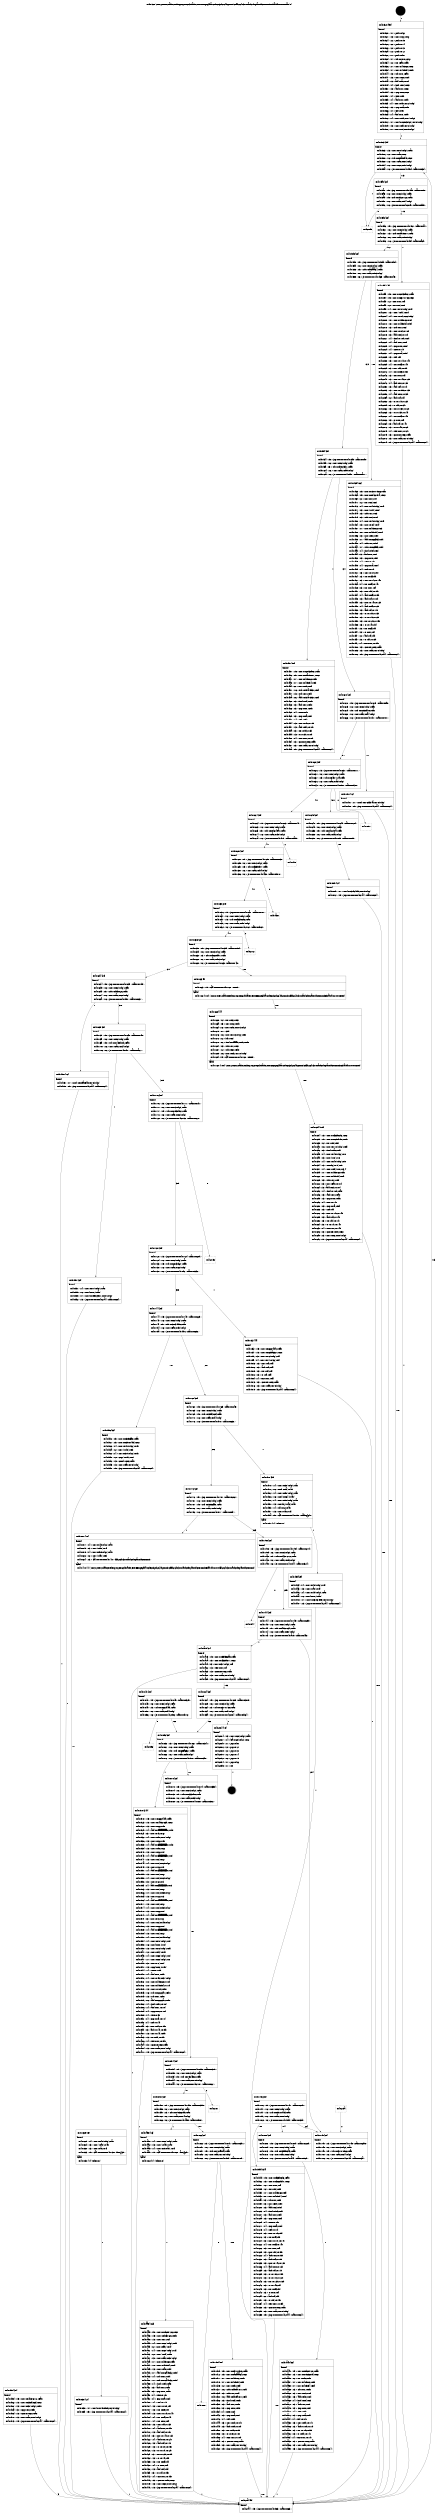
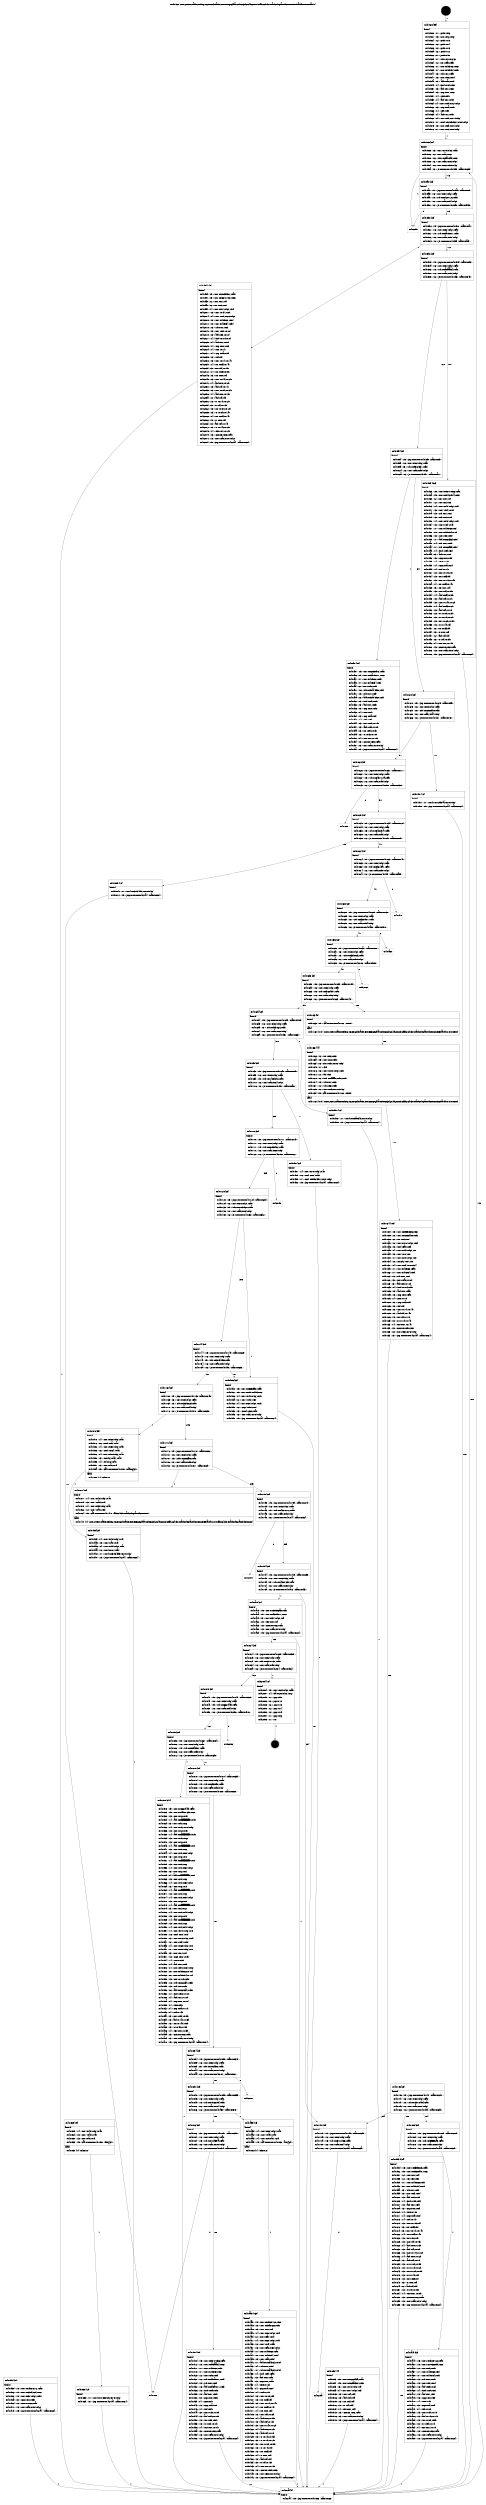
(304, 800) -> (379, 844)
(217, 1306) -> (247, 1297)
(204, 1725) -> (248, 1679)
(381, 1735) -> (65, 1634)
(341, 2122) -> (328, 2272)
(58, 2494) -> (58, 2484)
